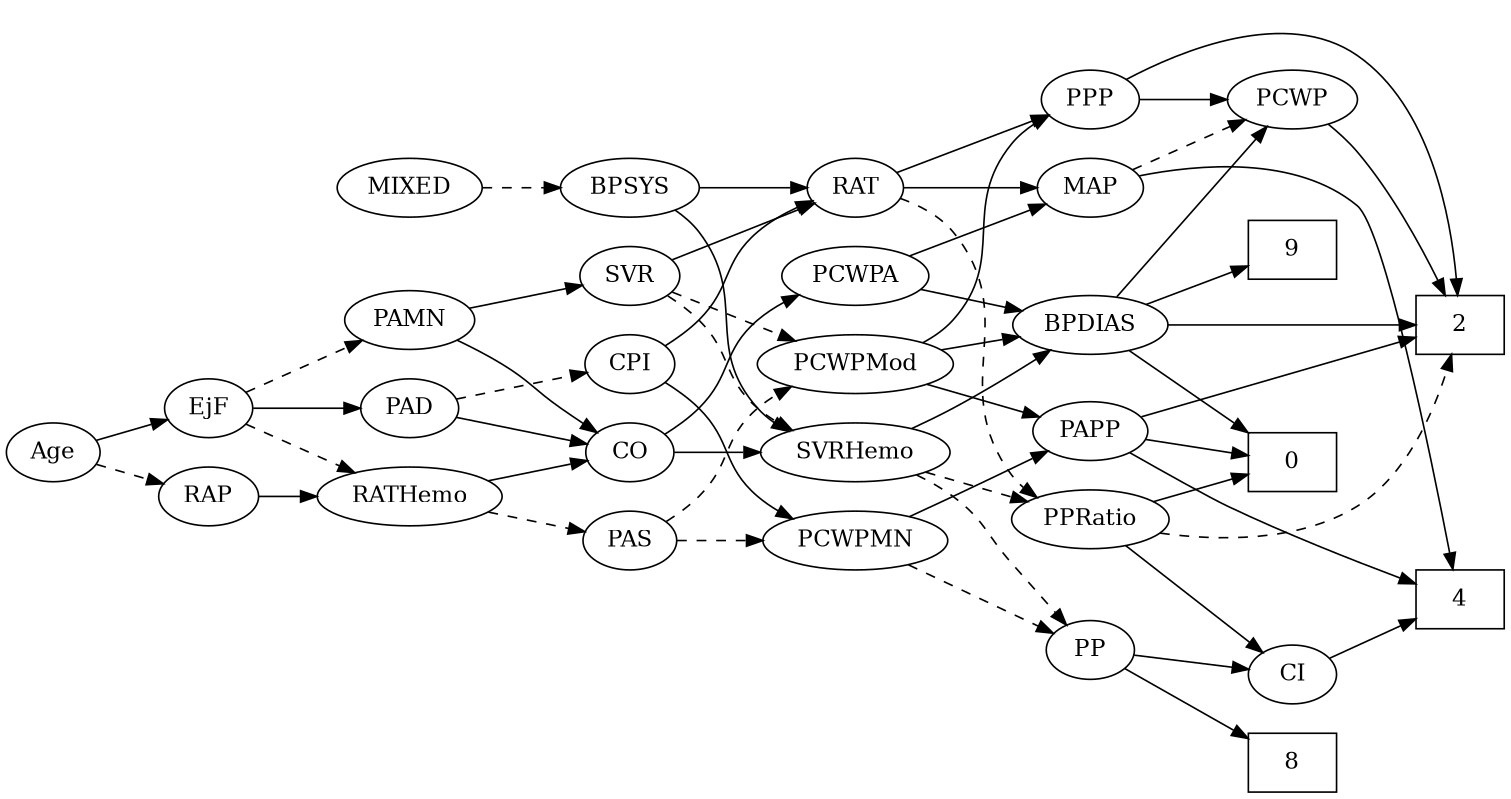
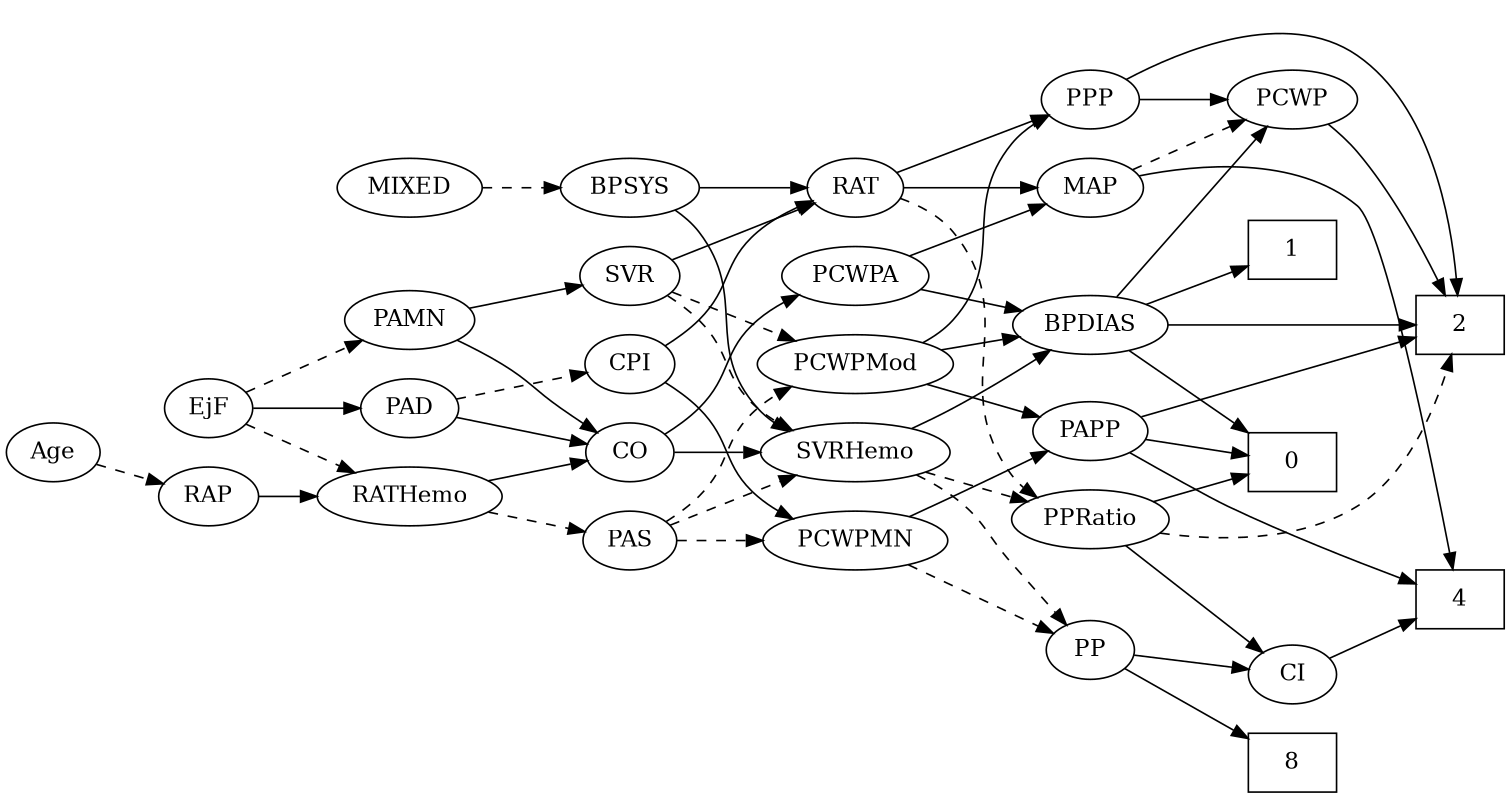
(1292, 250) -> (1292, 250)
(124, 432) -> none
none -> (725, 503)
